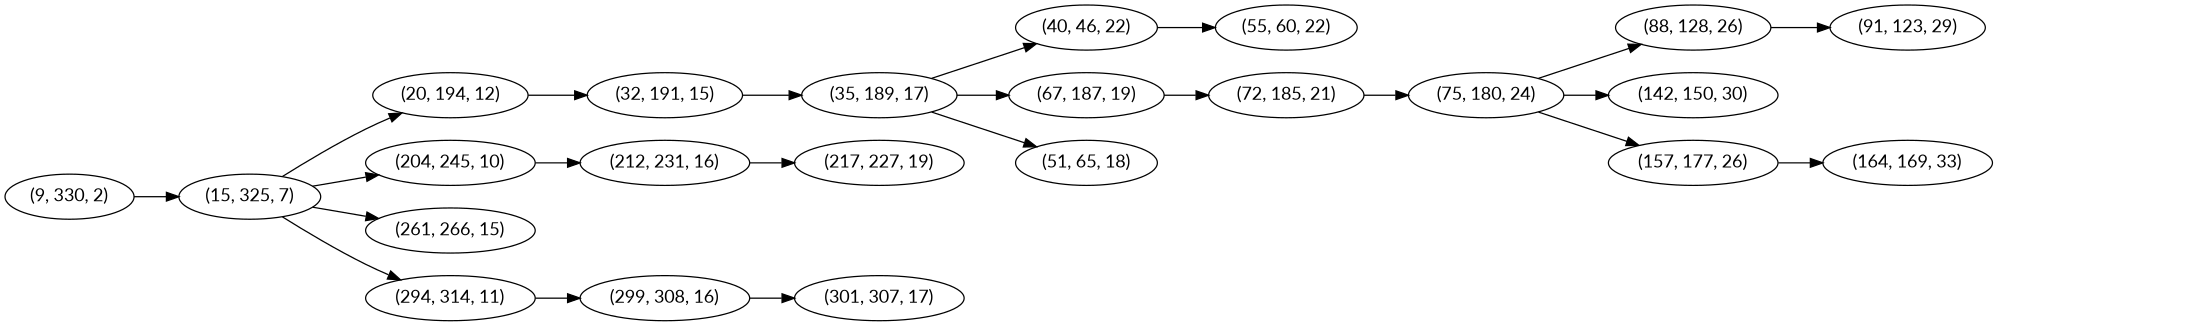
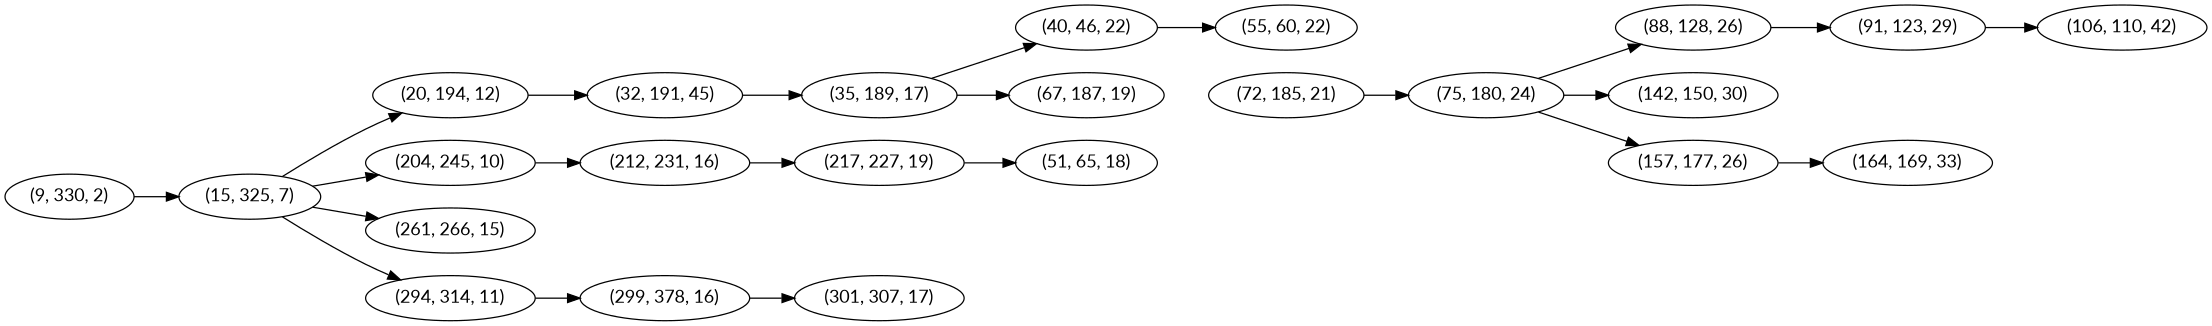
none -> (2122, 28)
(665, 95) -> (665, 95)
(1180, 95) -> none
(978, 127) -> (984, 163)
(665, 298) -> (665, 298)
